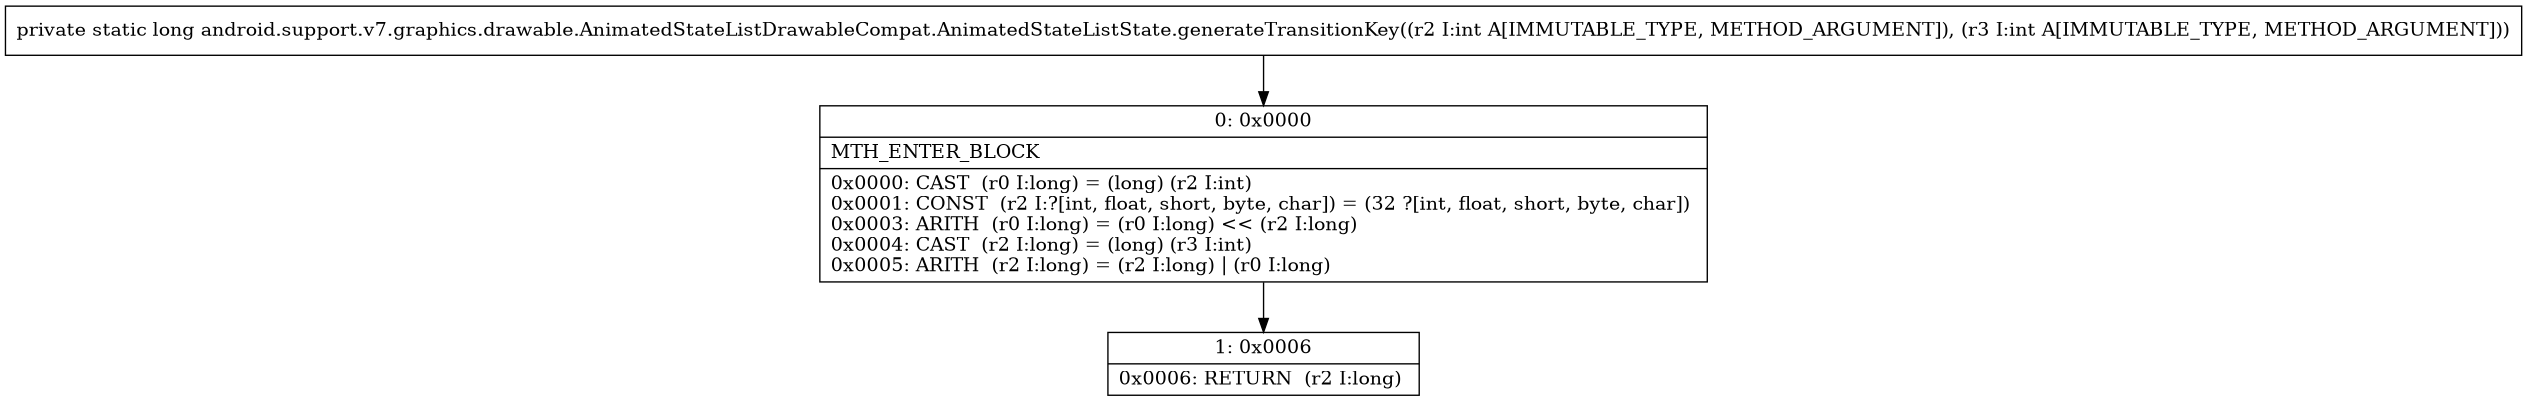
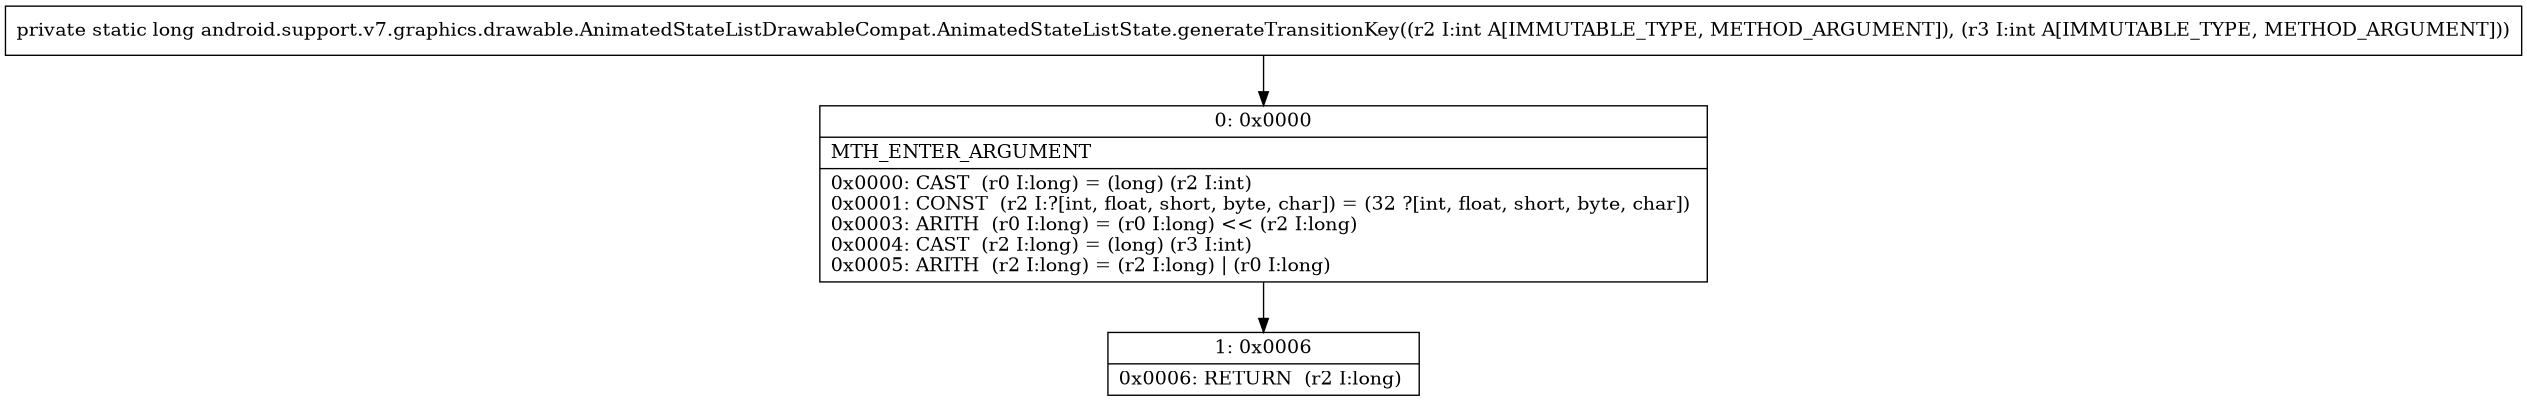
(936, 152) -> (961, 152)
